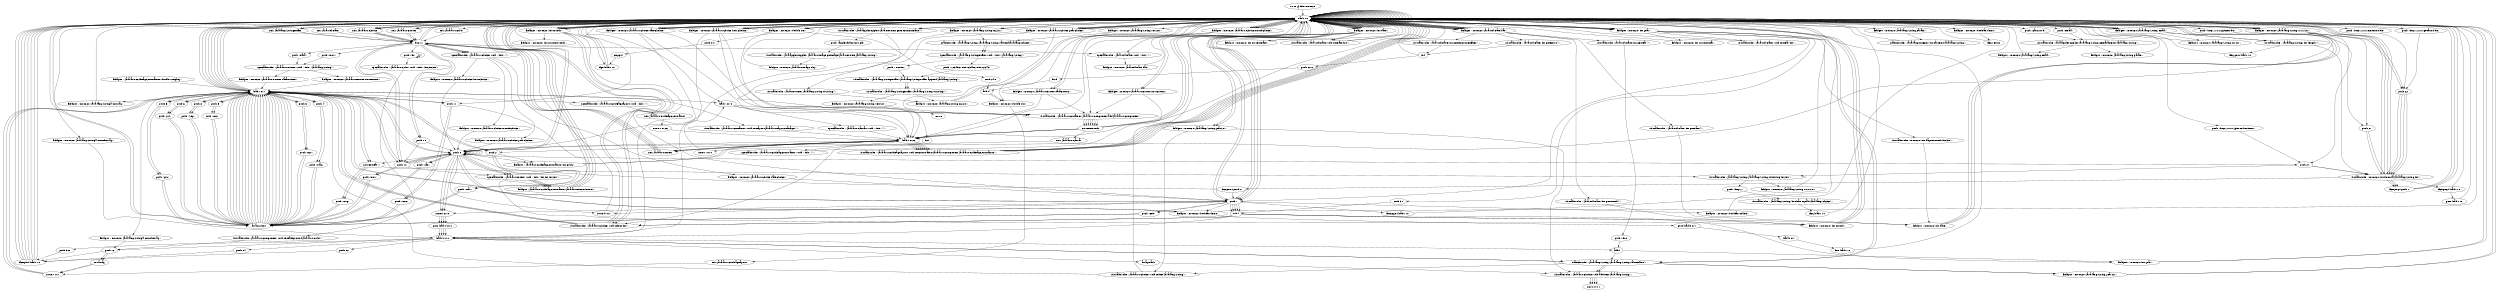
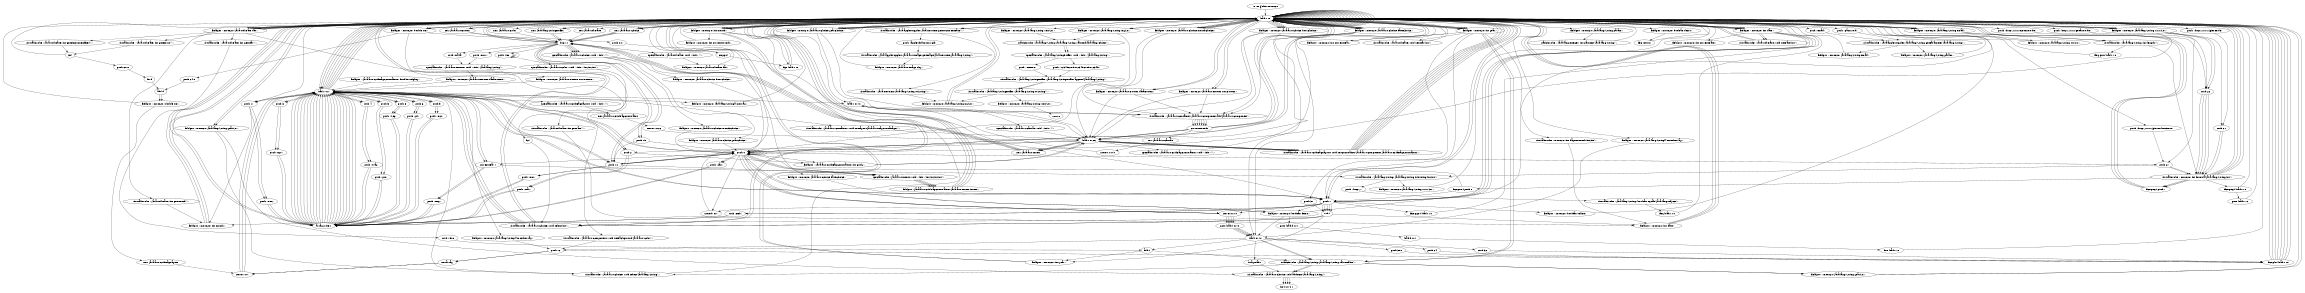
(1242, 38) -> (930, 21)
(844, 233) -> (1271, 225)
